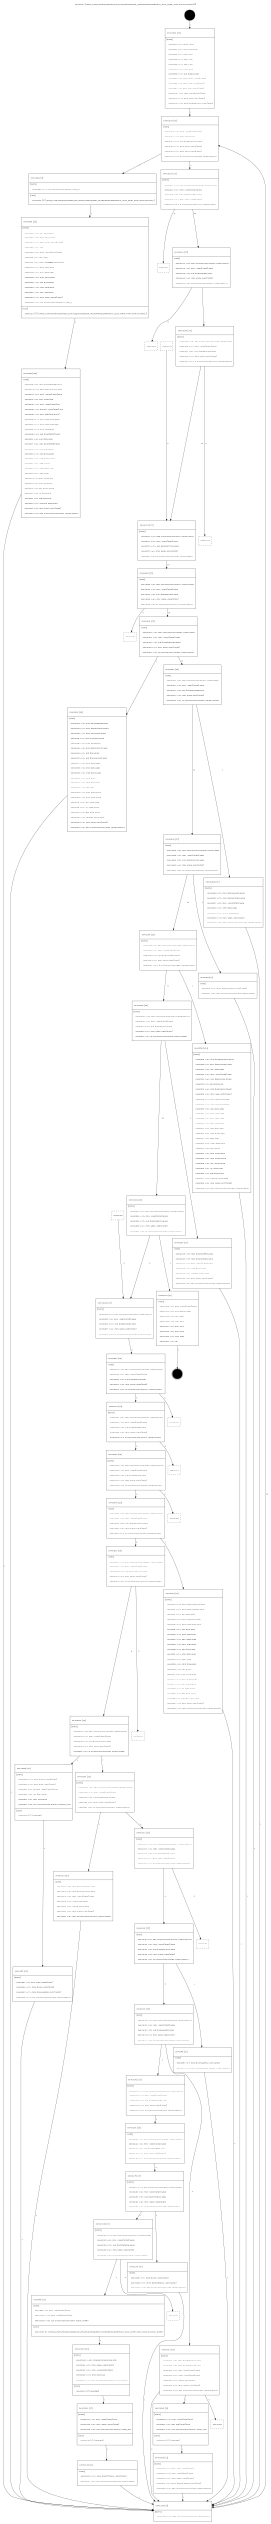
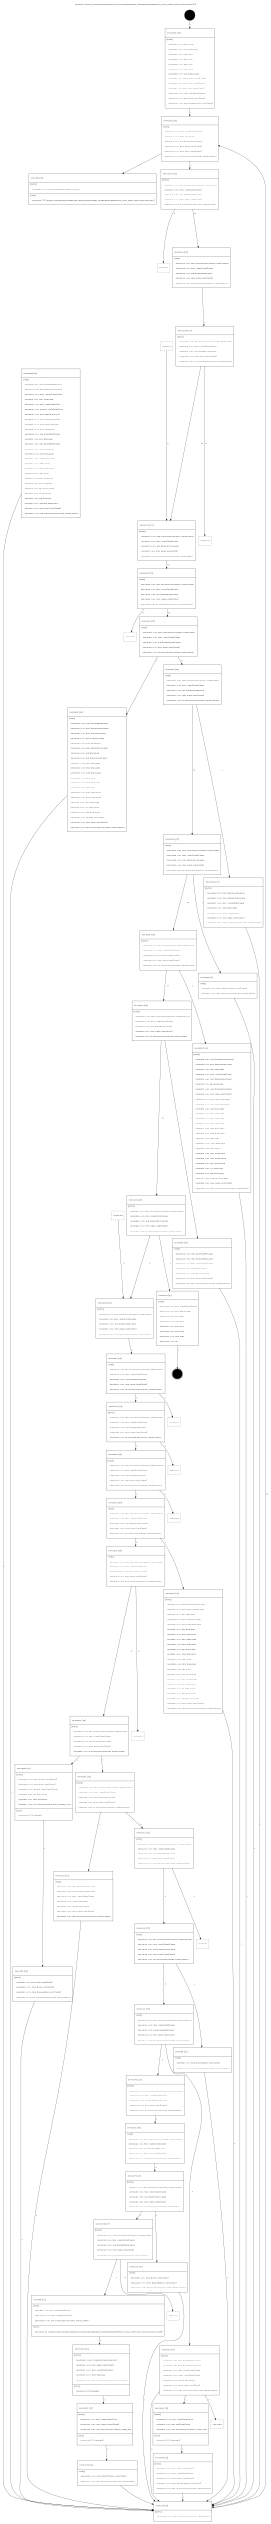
(85, 268) -> none
(151, 346) -> none
